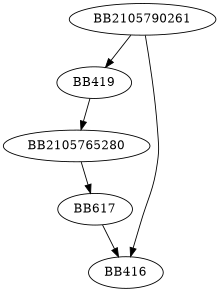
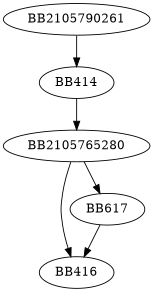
(94, 83) -> (77, 83)
(158, 143) -> (61, 205)
